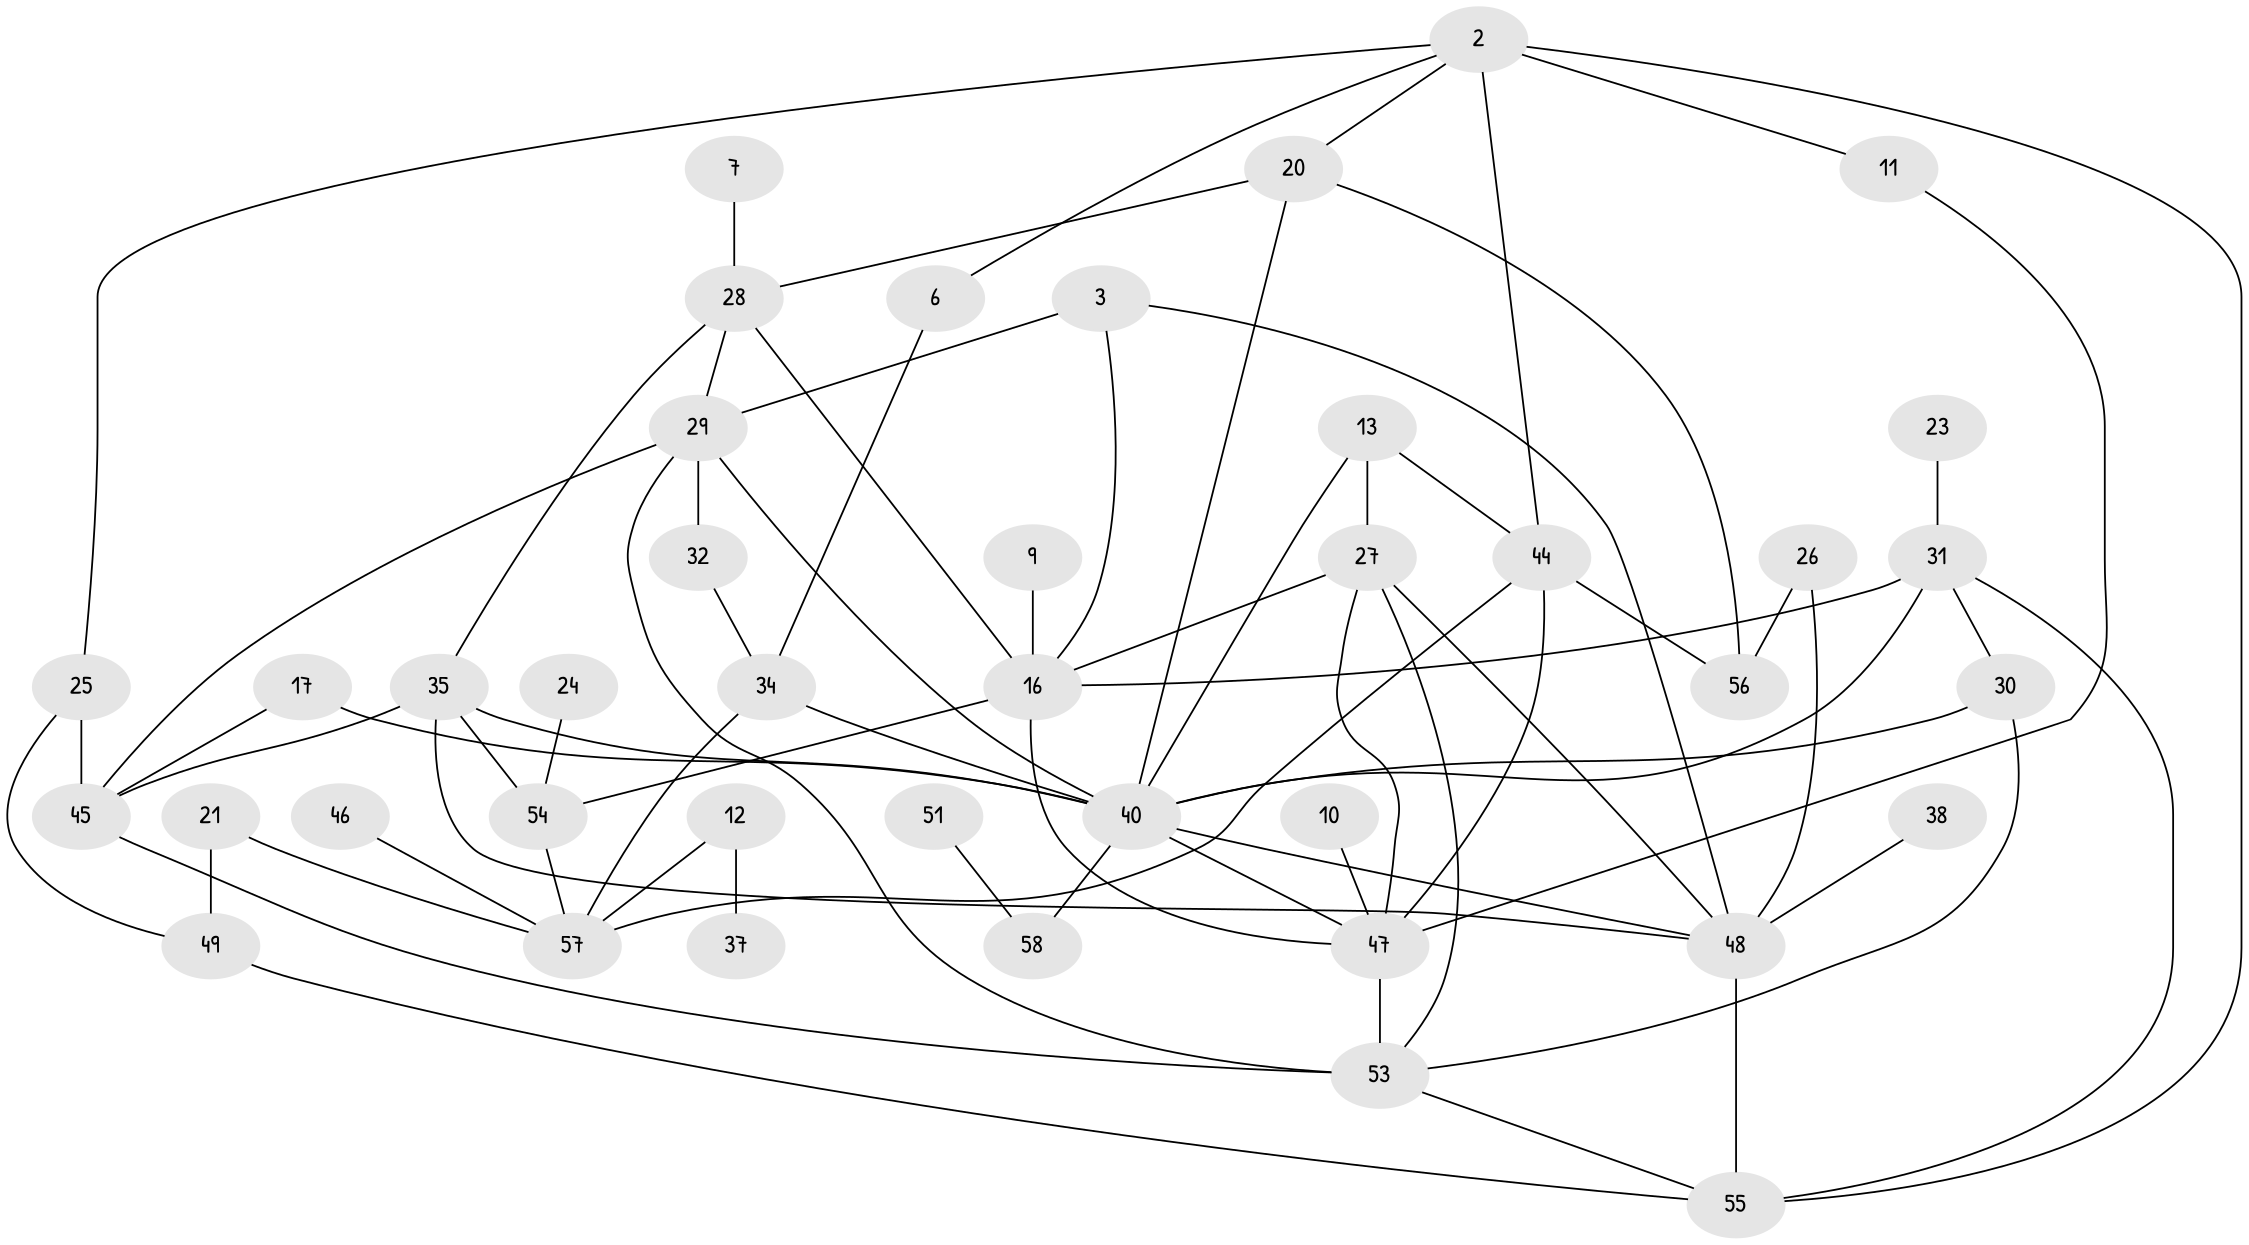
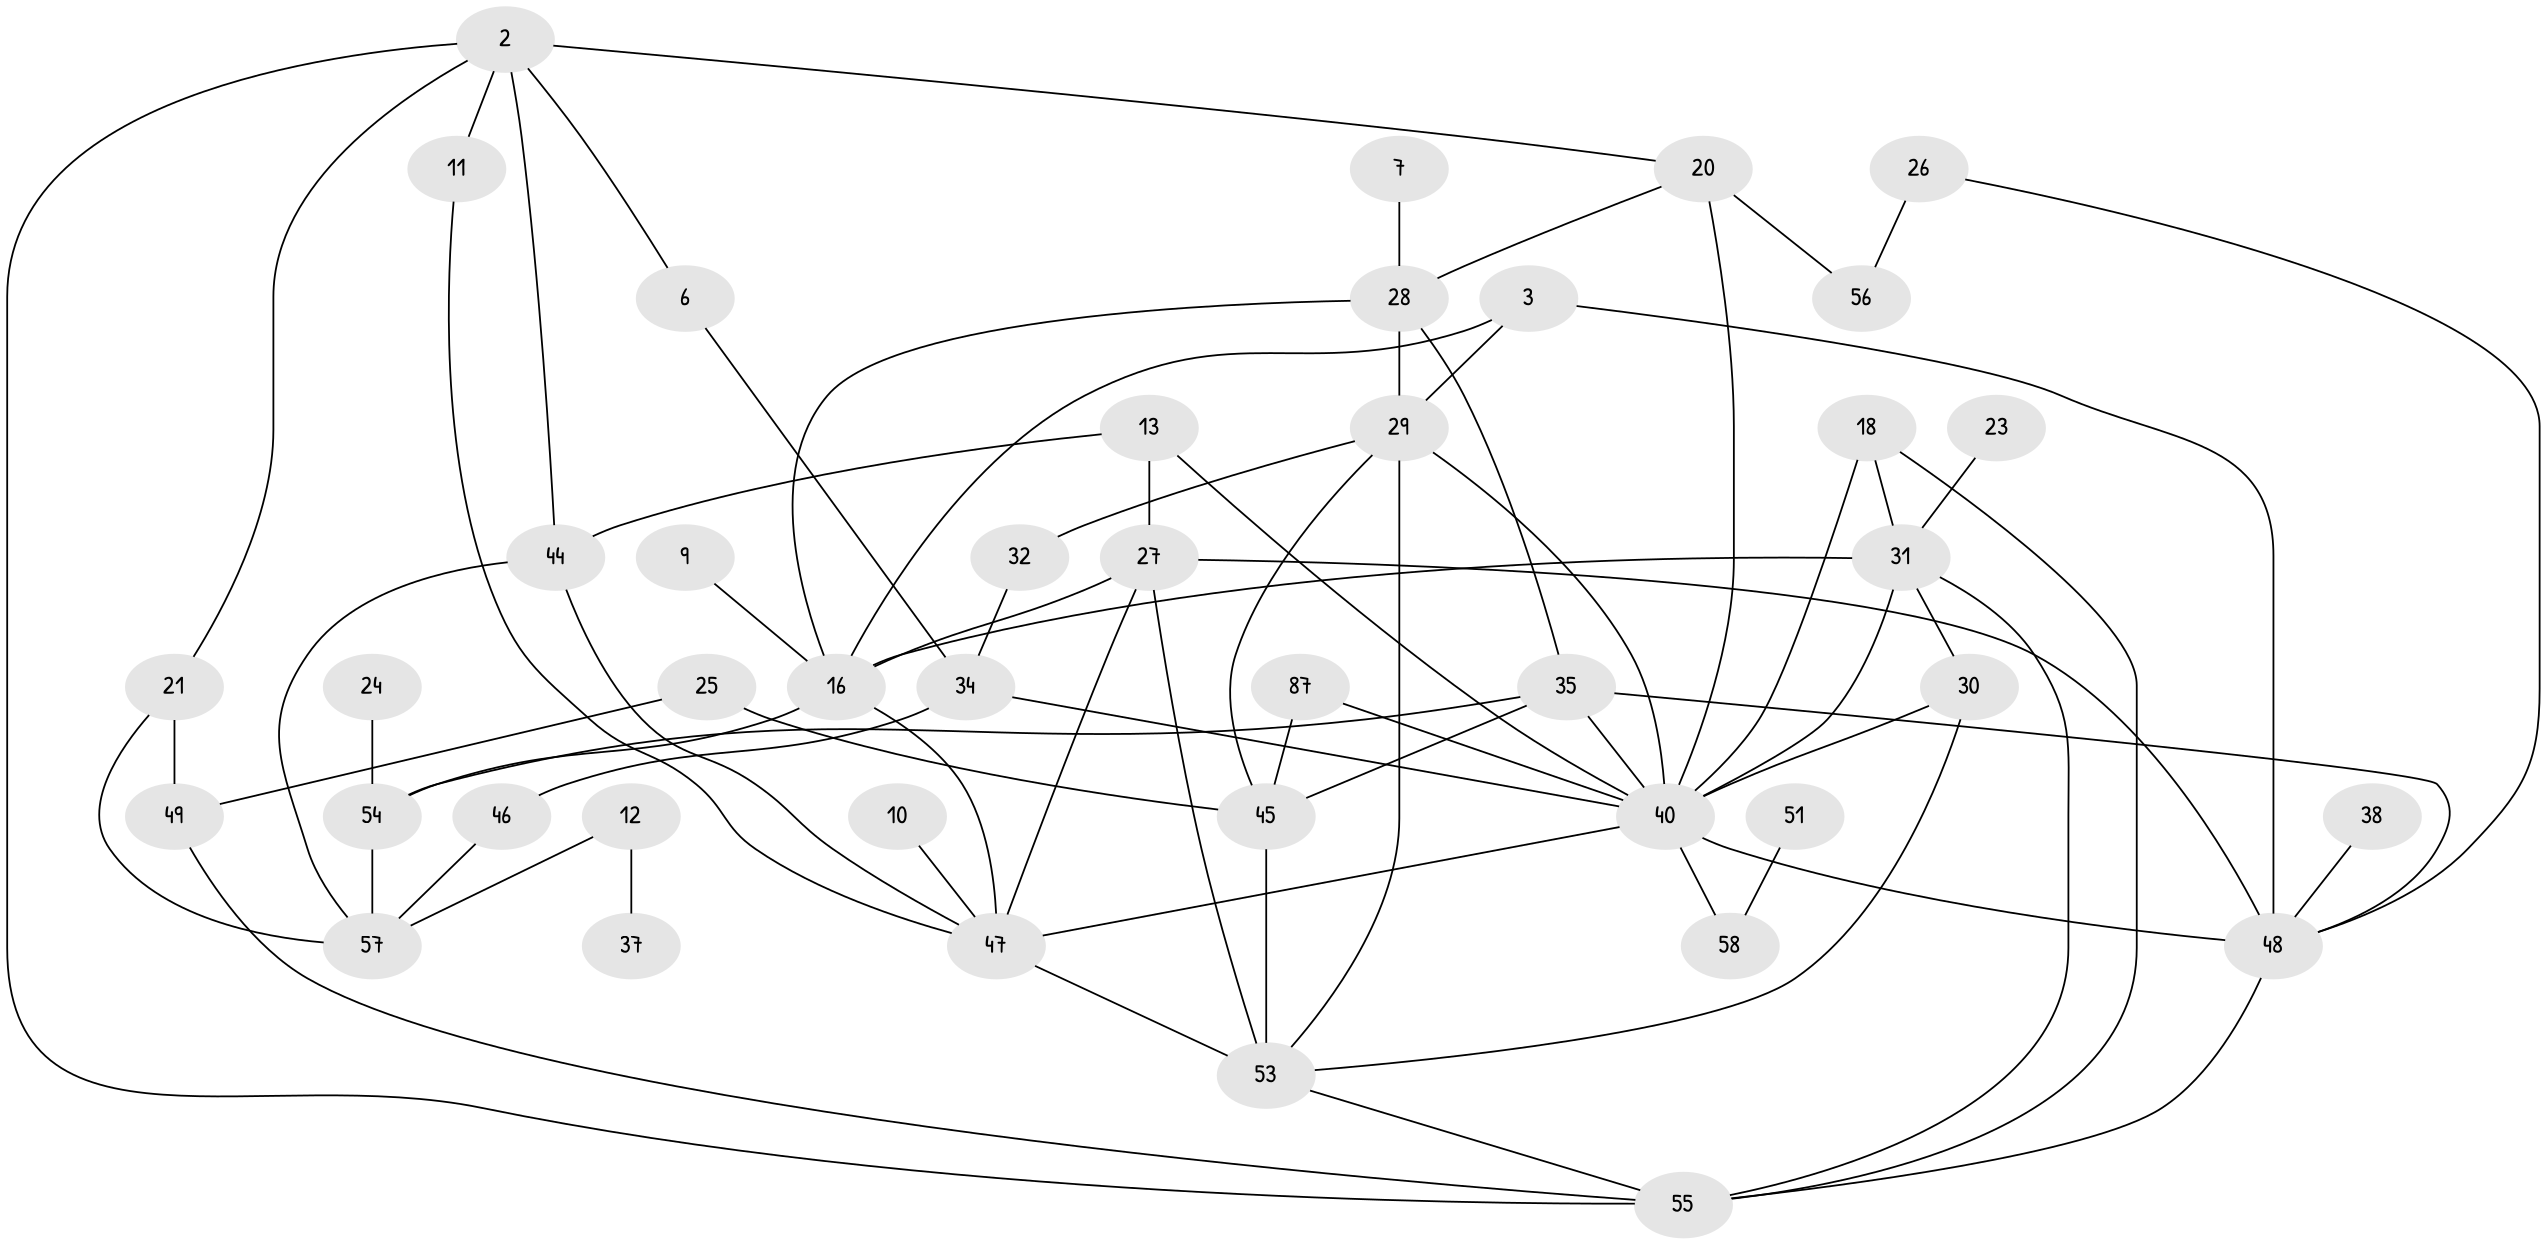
(570, 143) -> (273, 325)
none -> (1867, 428)
(1628, 614) -> none
(303, 687) -> (1300, 687)
(654, 808) -> (734, 752)
